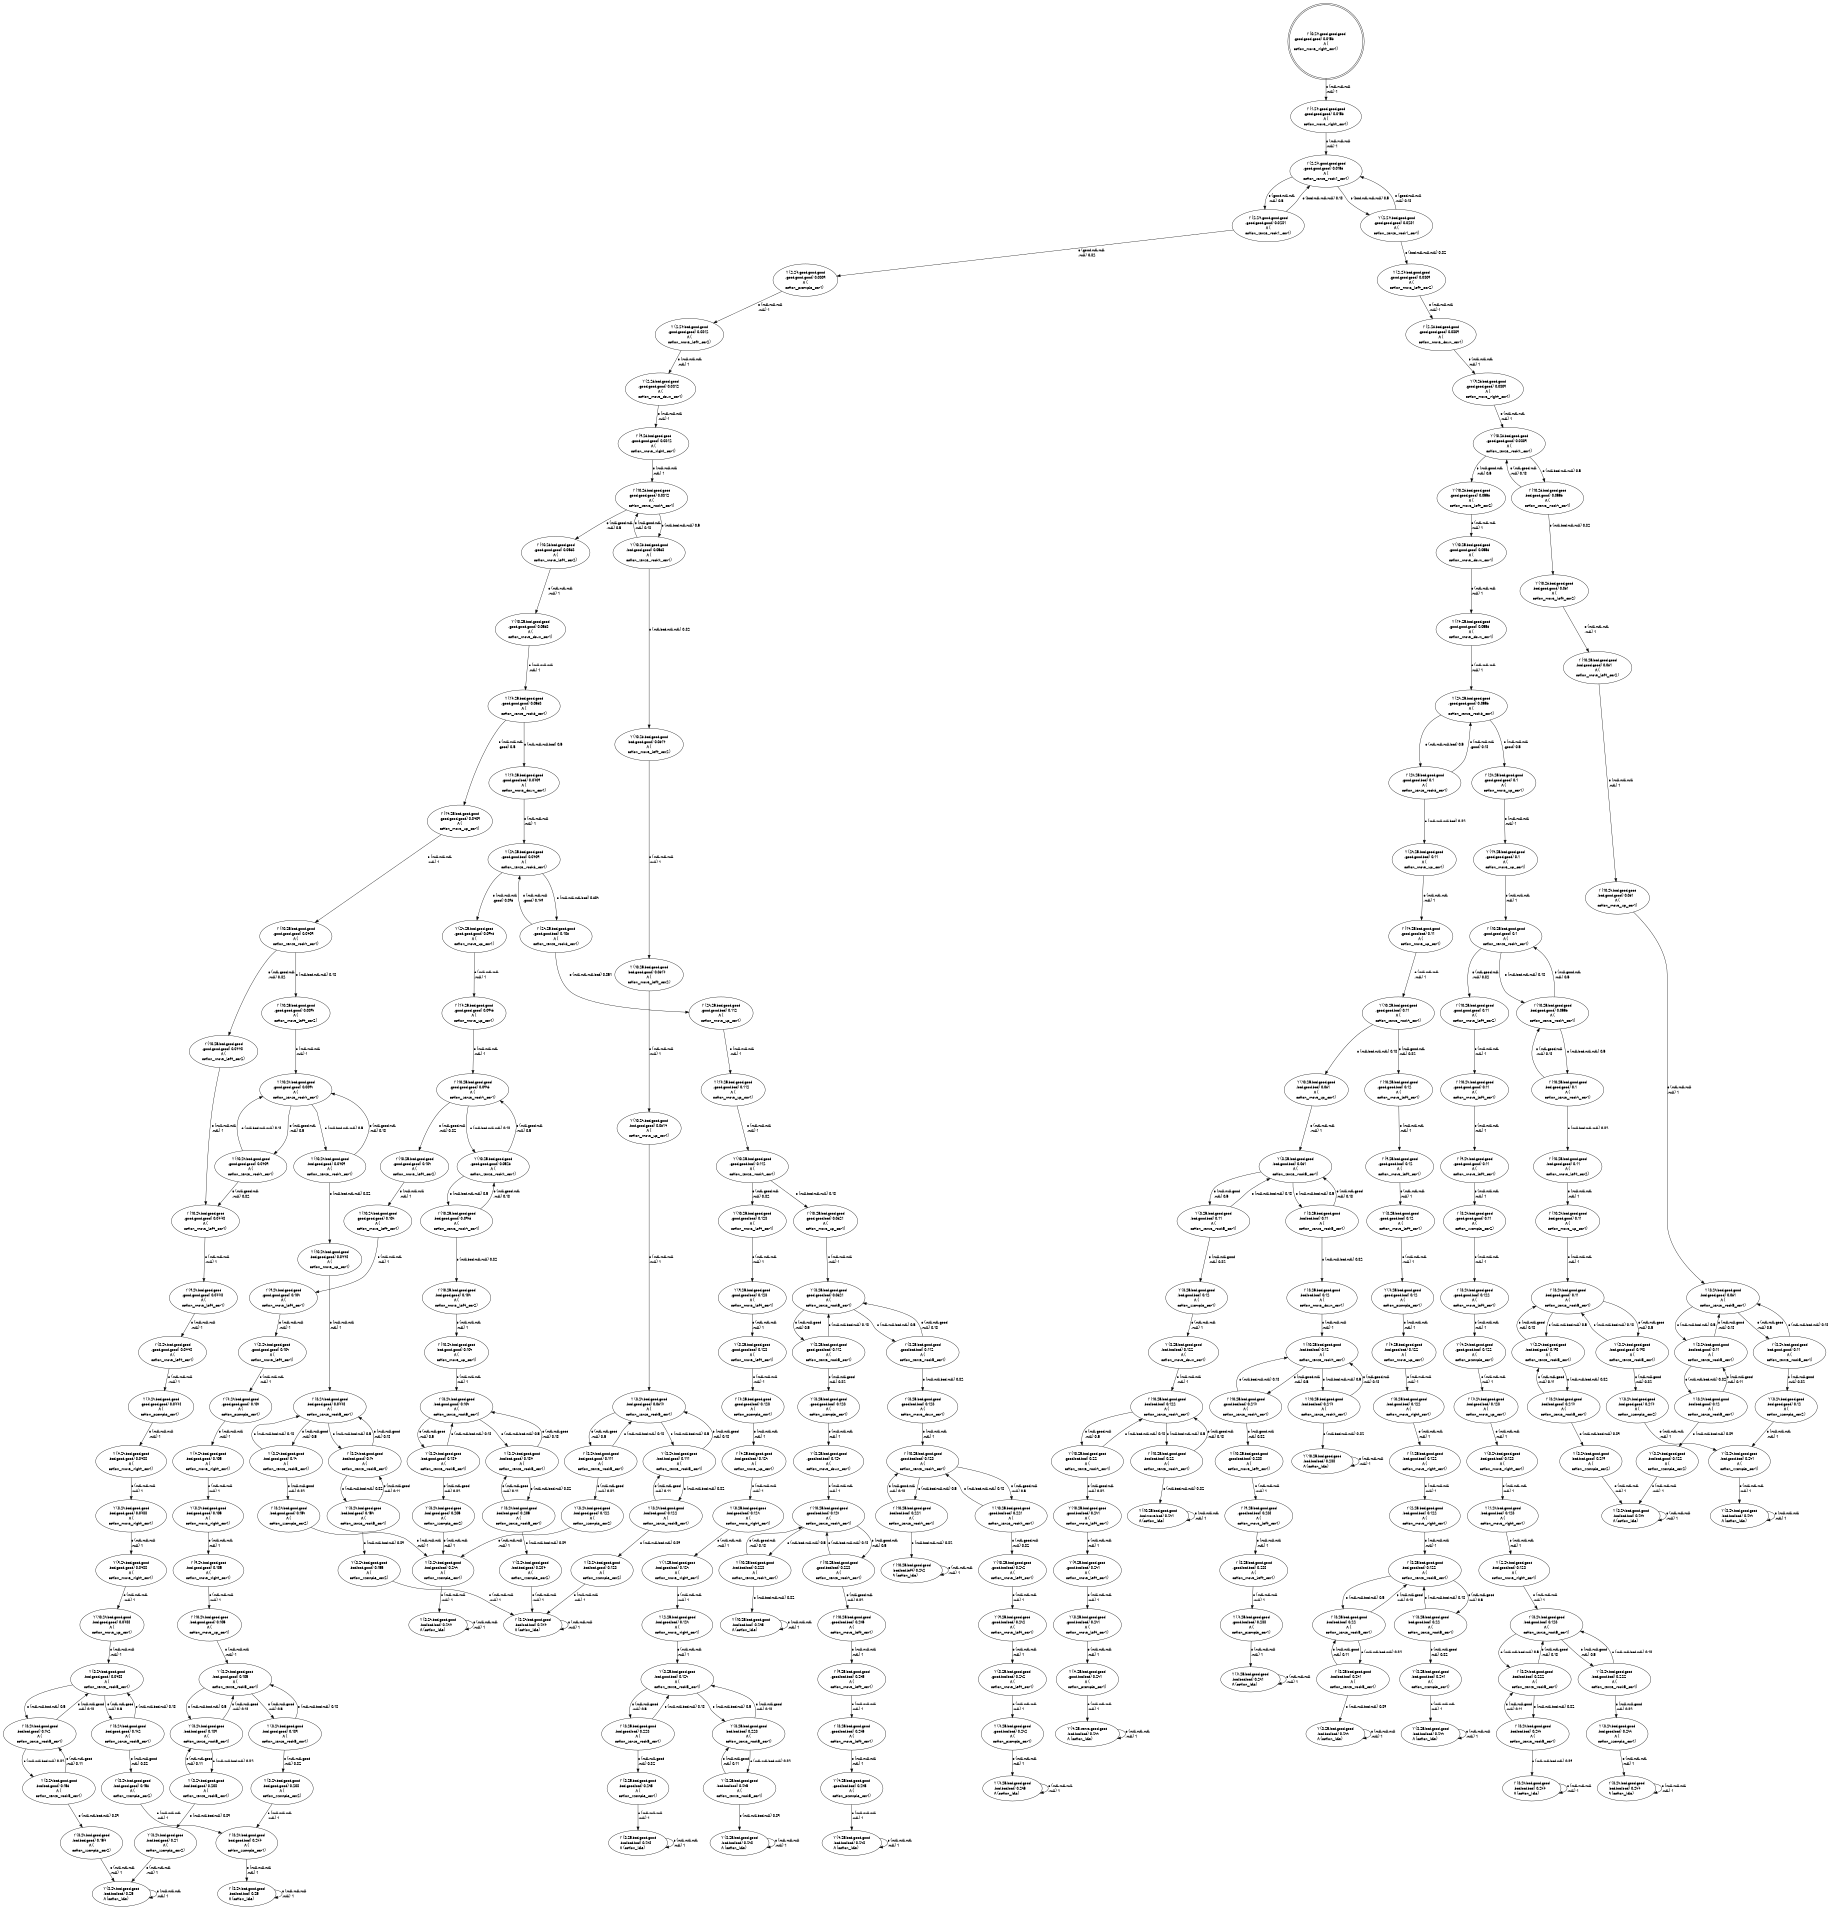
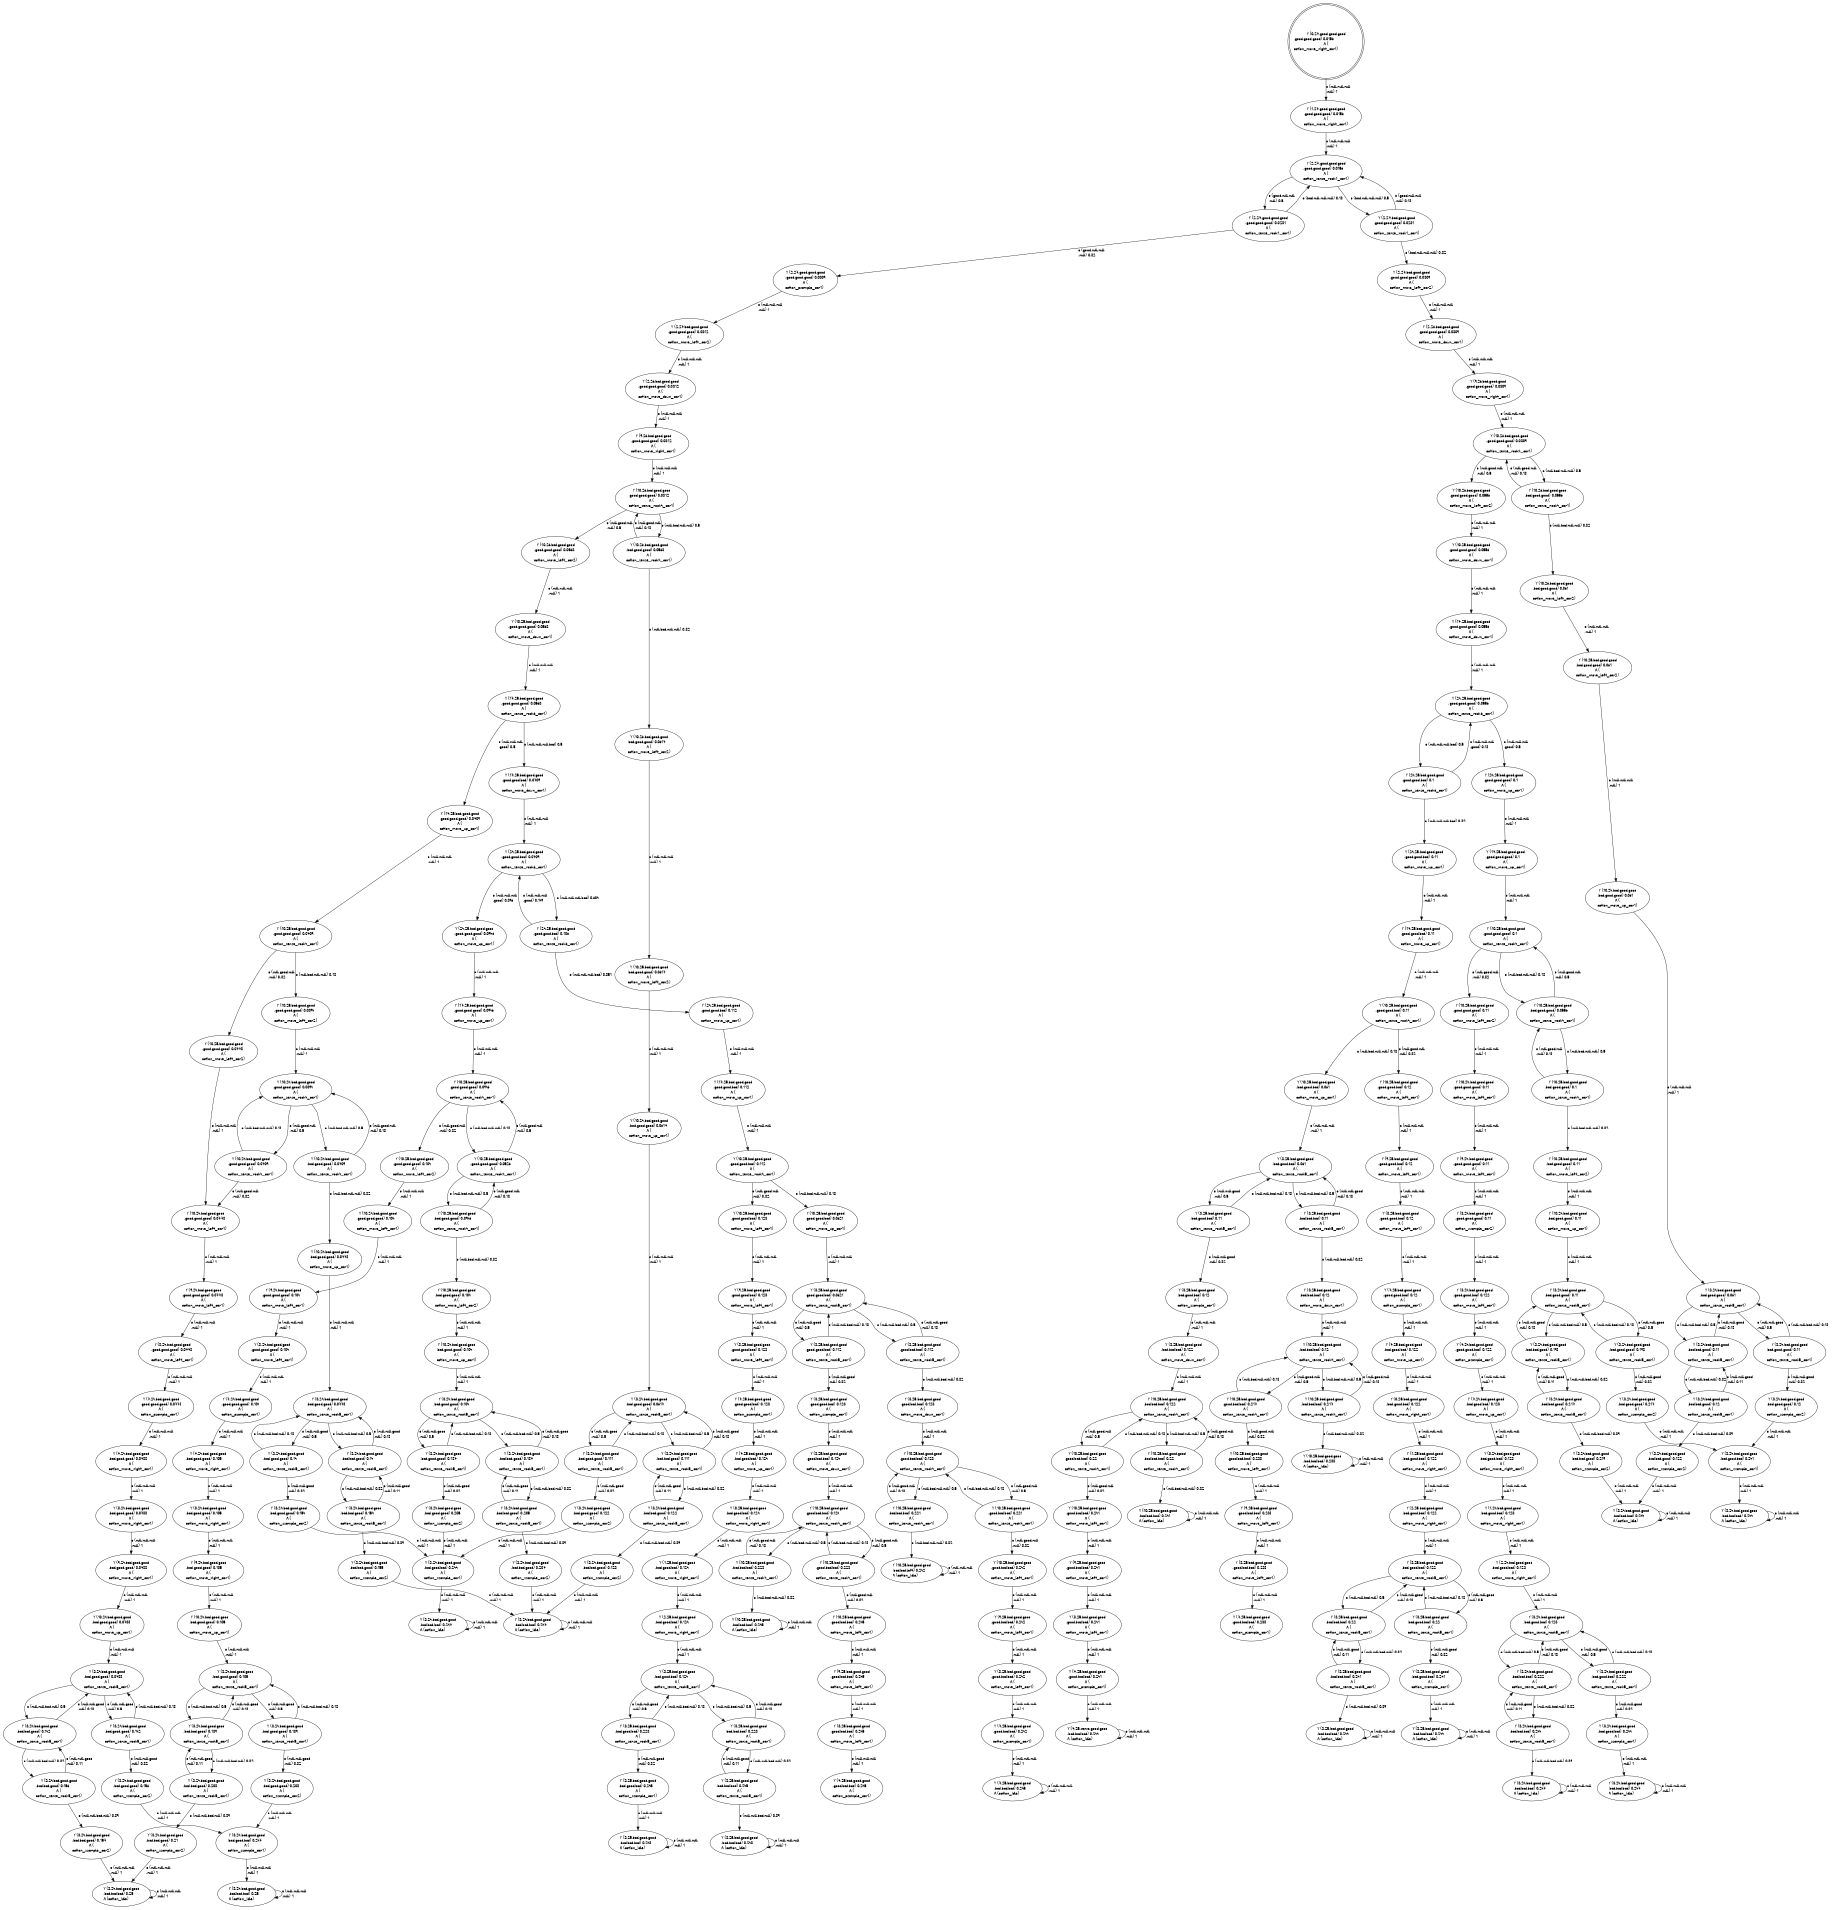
(1158, 1516) -> (1158, 1516)
(1250, 1679) -> none
(852, 1843) -> none
